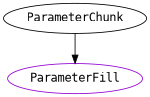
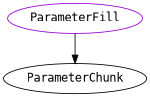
(75, 44) -> (75, 44)
